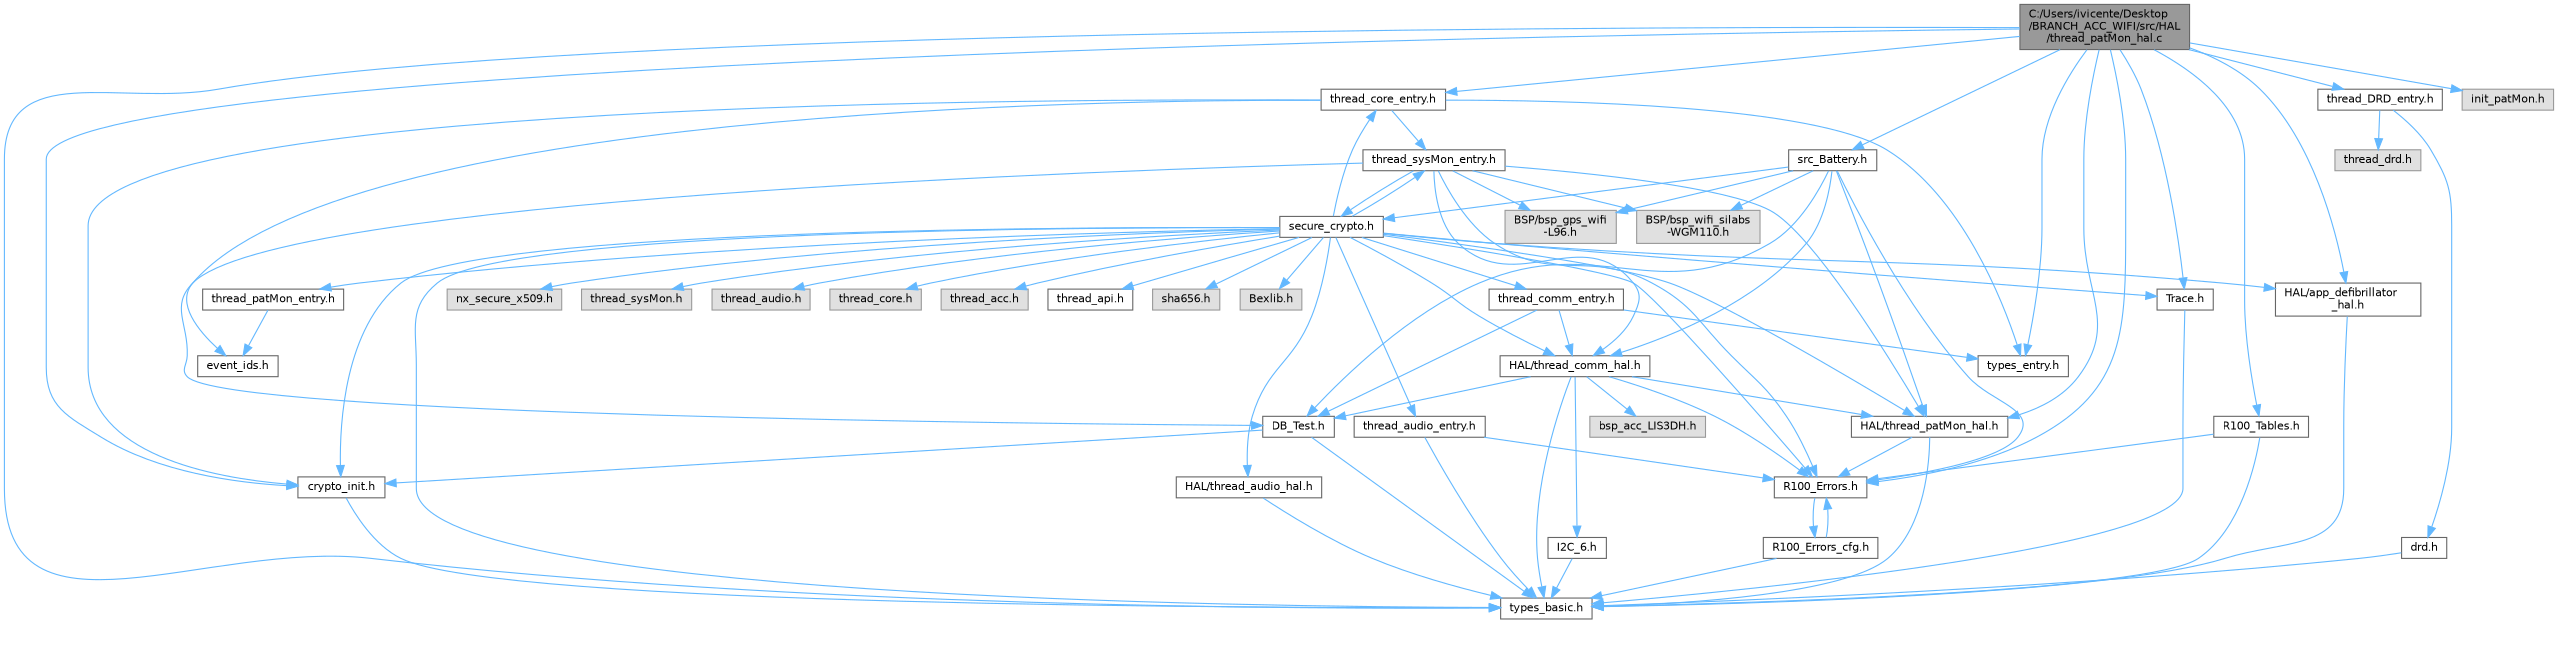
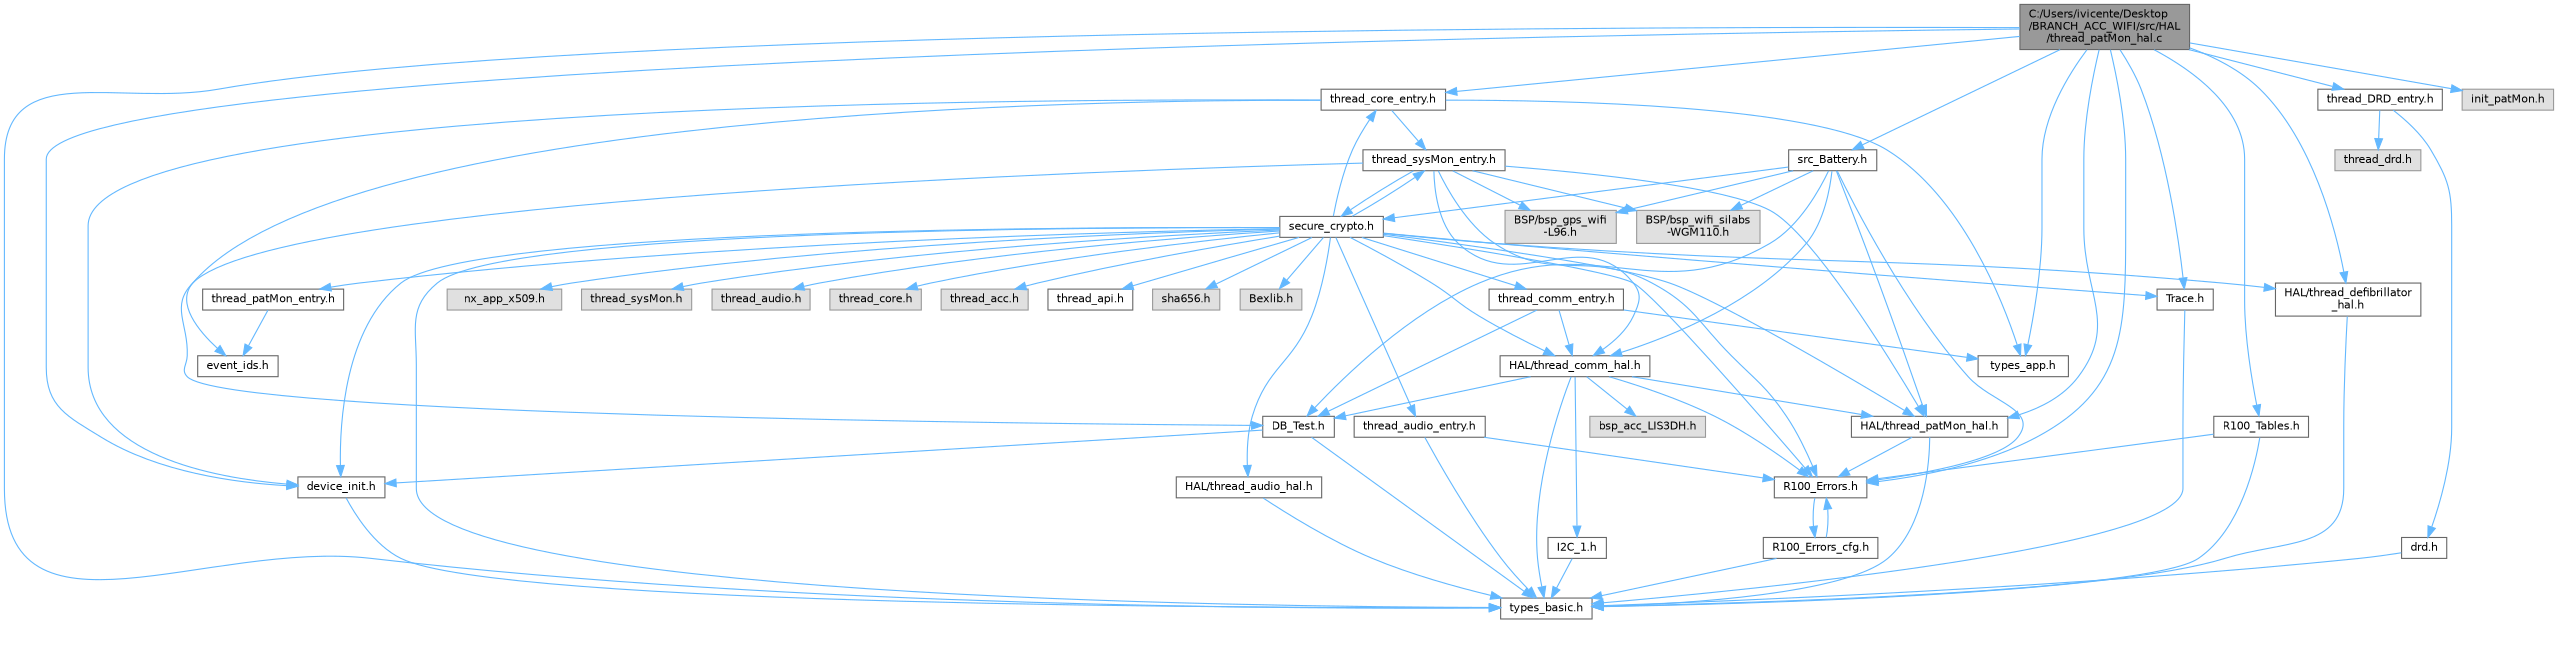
(504, 300) -> (504, 300)
(2348, 300) -> (2348, 300)
(2023, 366) -> (2023, 366)
(341, 487) -> (341, 487)
(1577, 548) -> (1577, 548)
